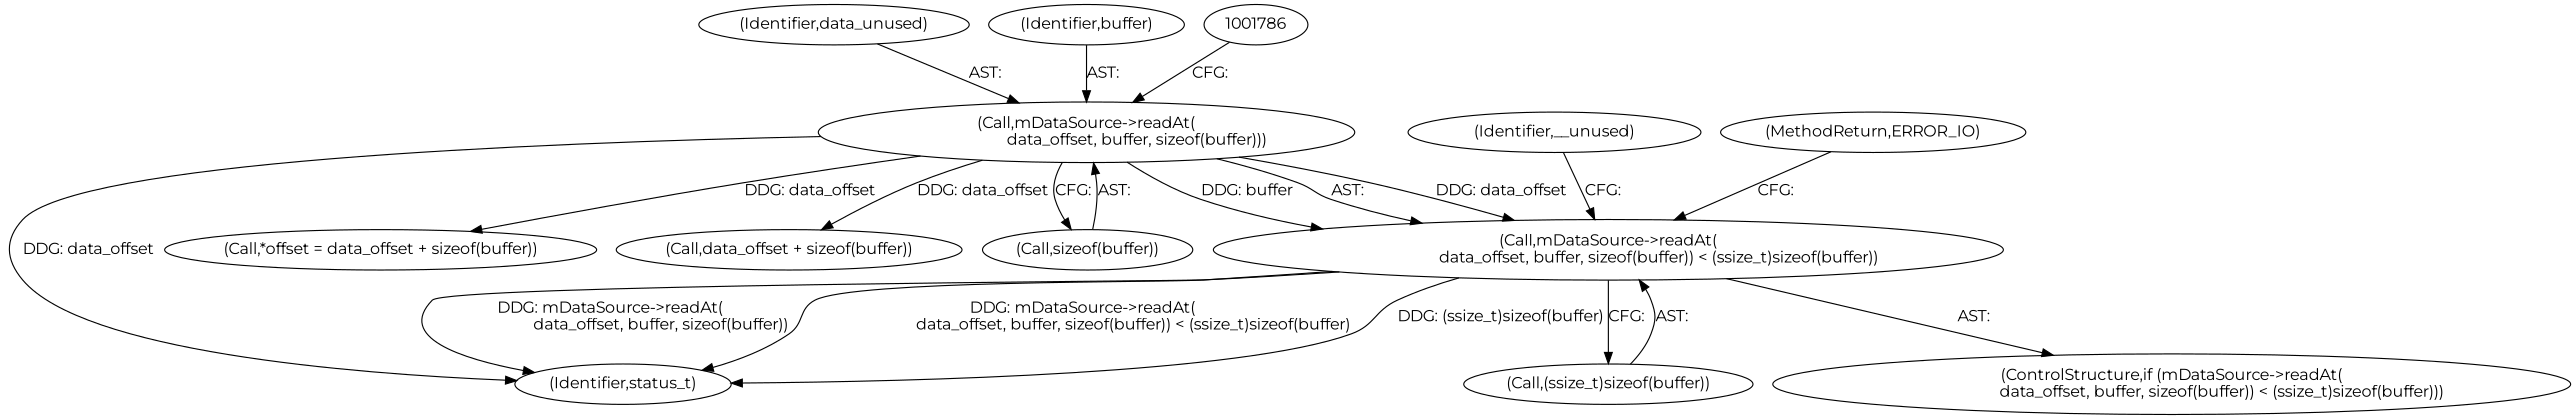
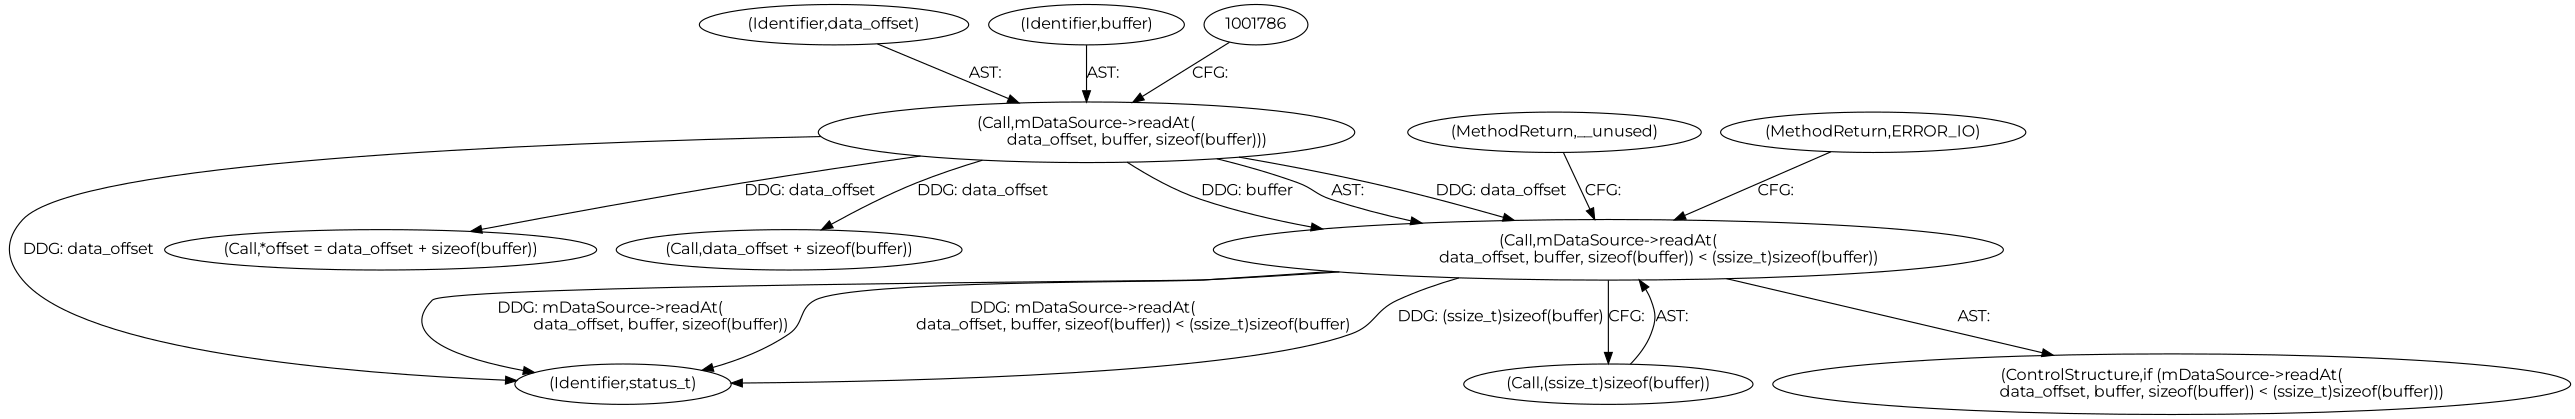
(834, 25) -> (834, 25)
(1555, 132) -> (1555, 132)
(1088, 250) -> none
